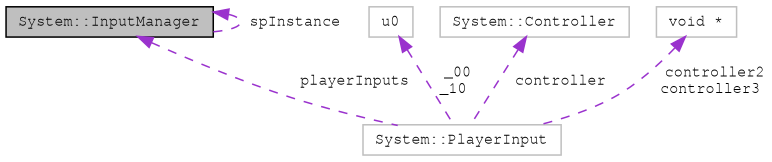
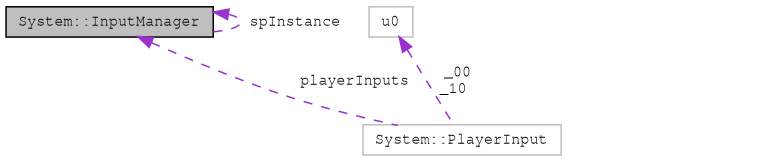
(535, 22) -> none
(697, 22) -> none
